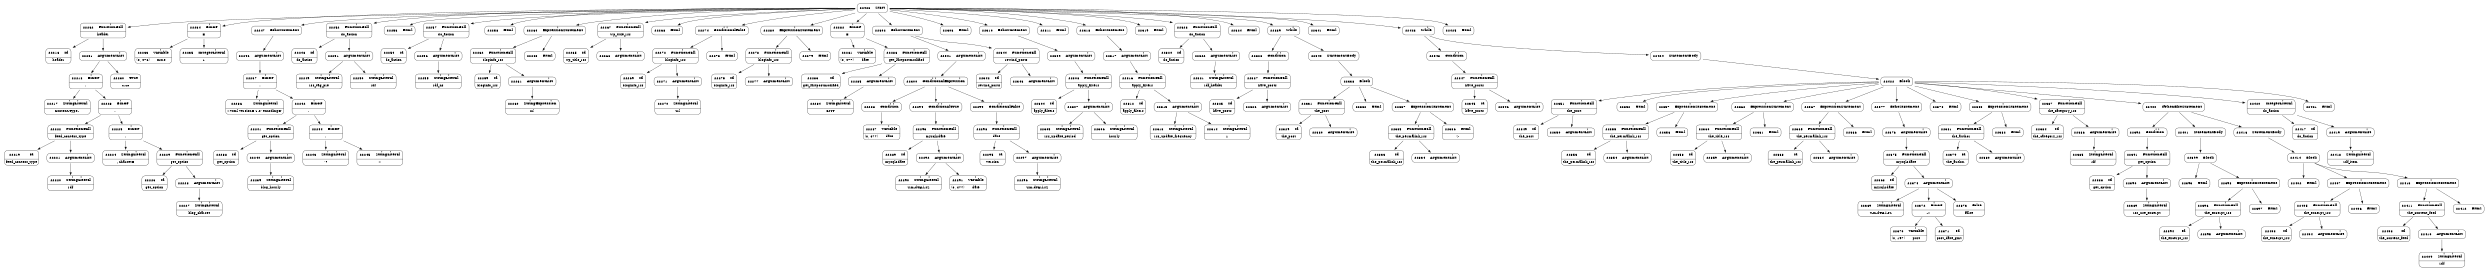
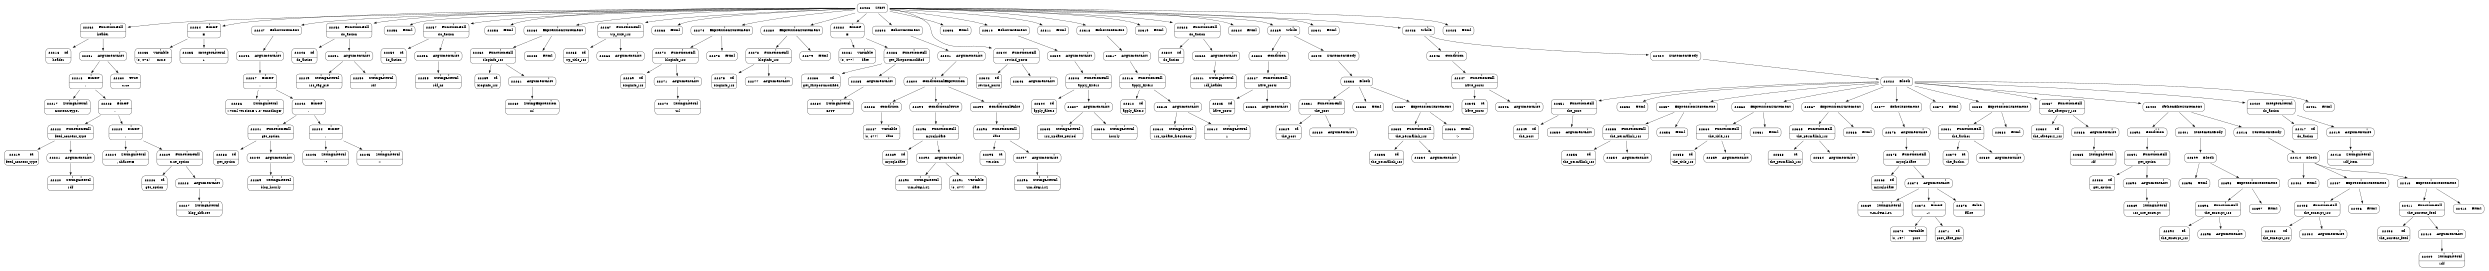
(730, 30) -> (730, 30)
(952, 43) -> (934, 38)
(180, 162) -> (180, 162)
